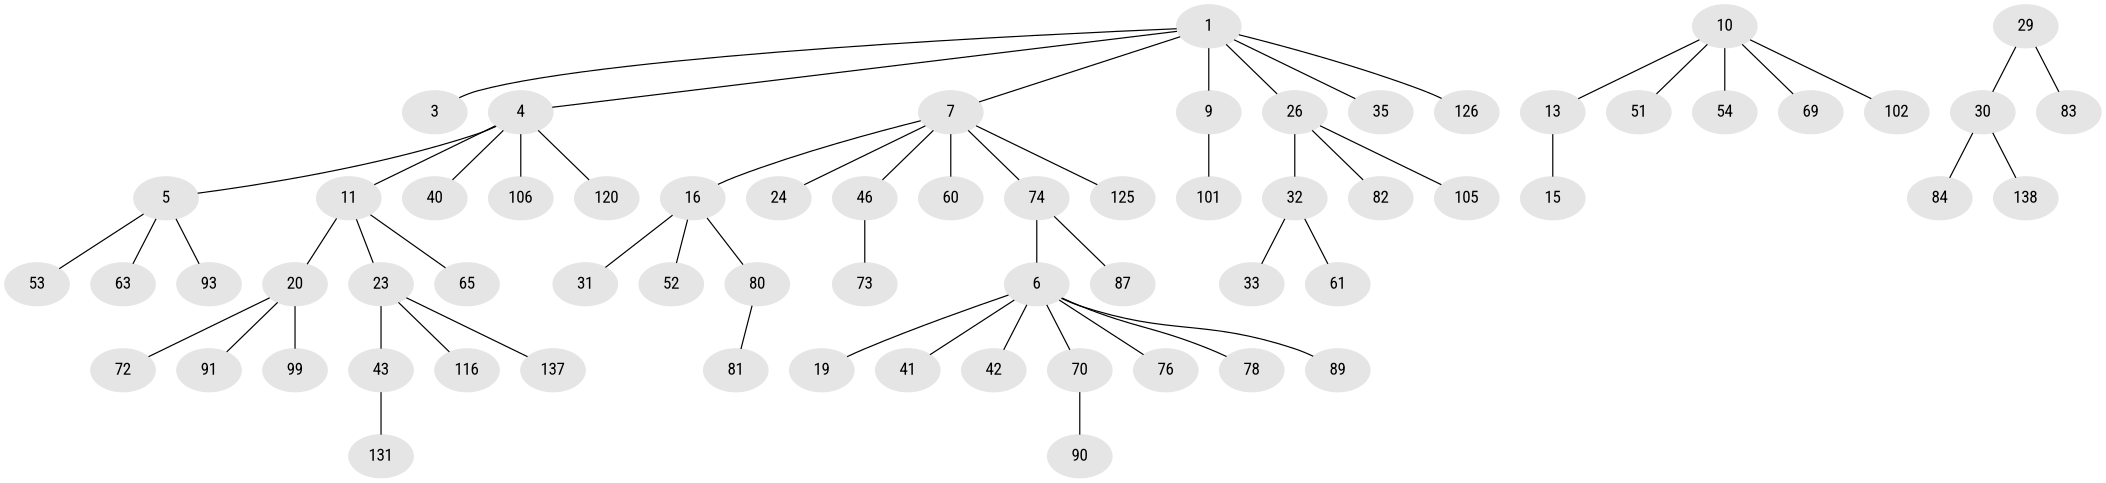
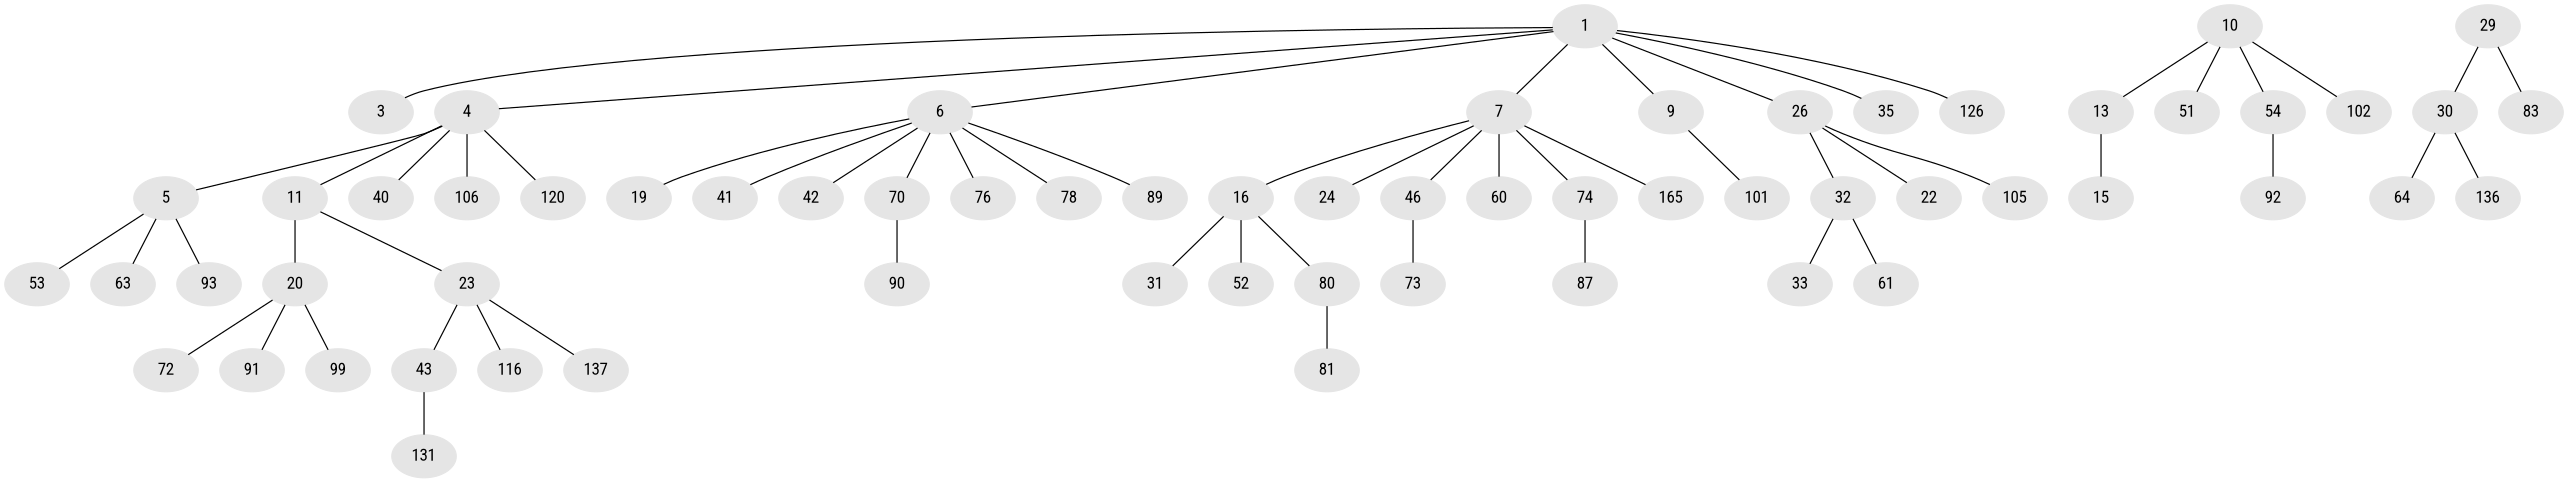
(1811, 112) -> none
(1123, 198) -> (1671, 198)
(1381, 198) -> (1929, 198)
(1940, 198) -> (2402, 198)
(2026, 198) -> (2488, 198)
none -> (2273, 198)
(1037, 241) -> (1263, 69)
(467, 284) -> none
